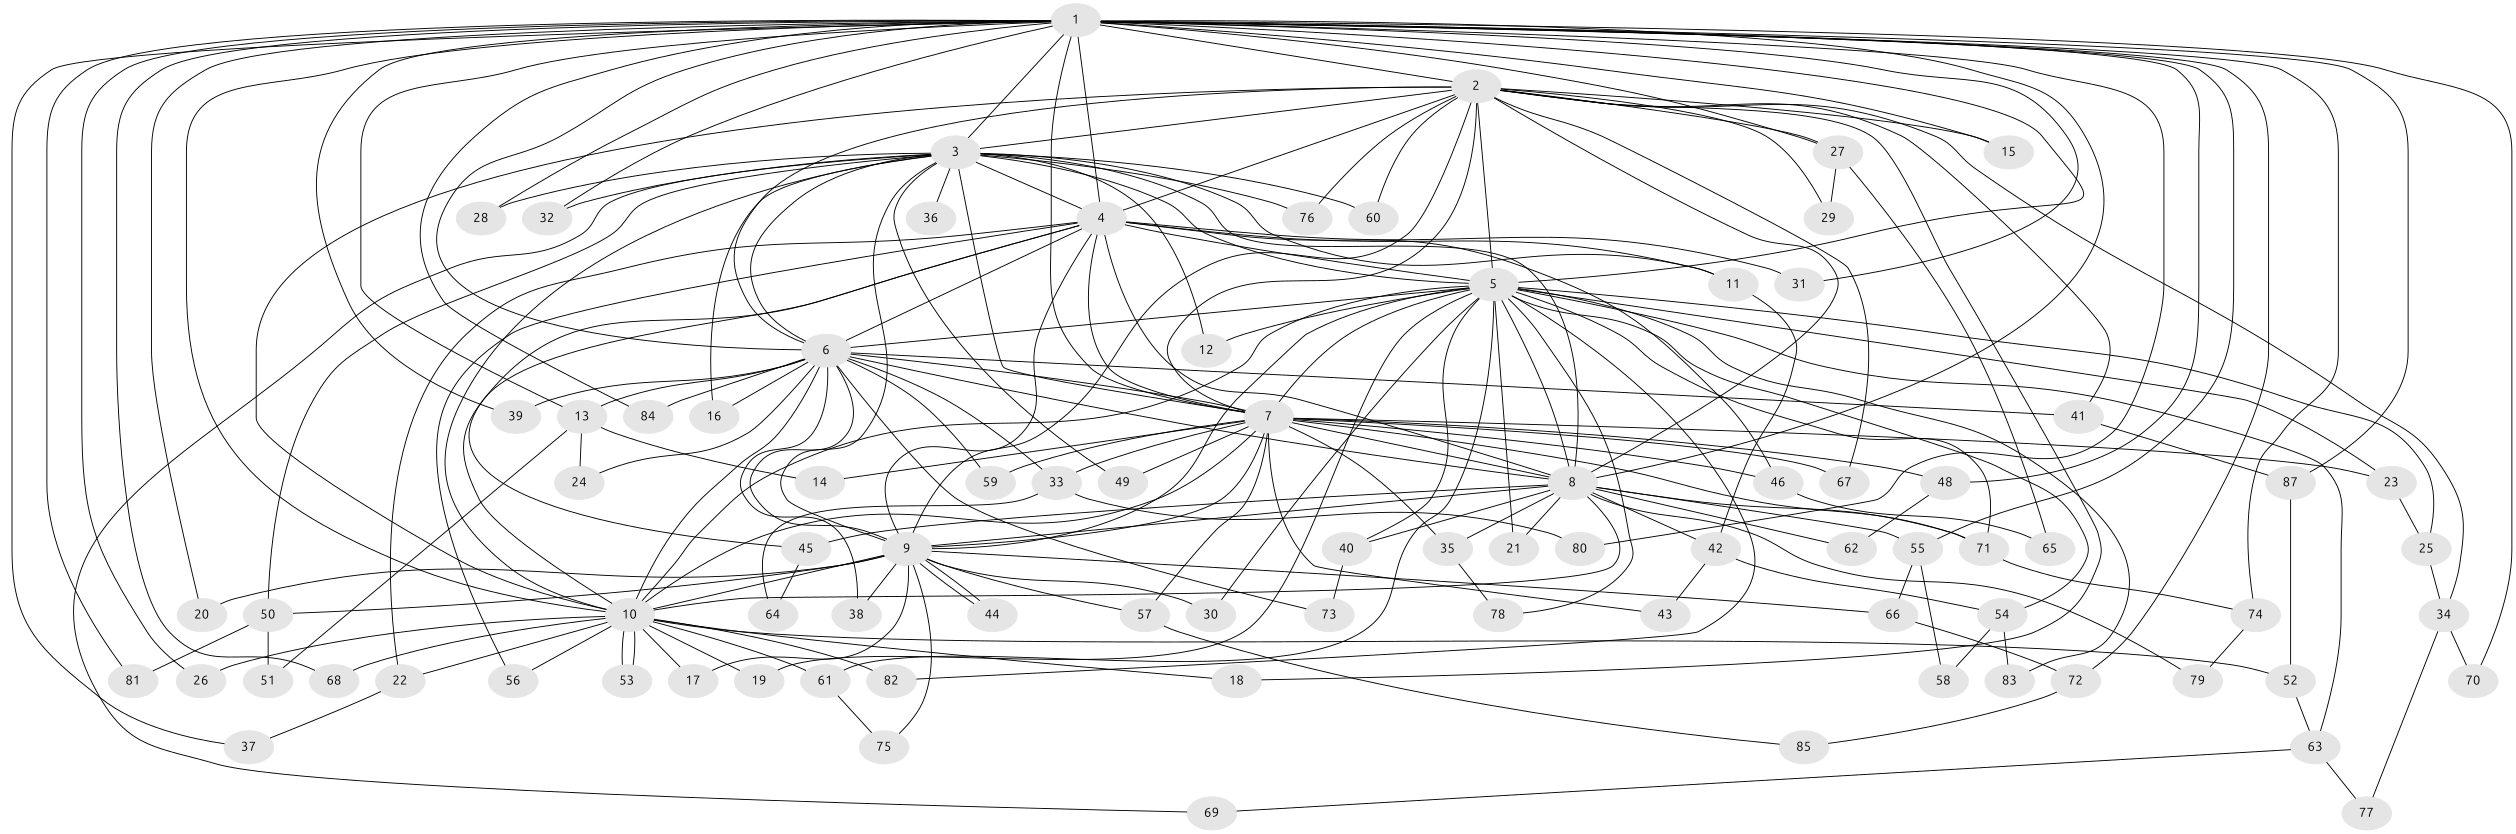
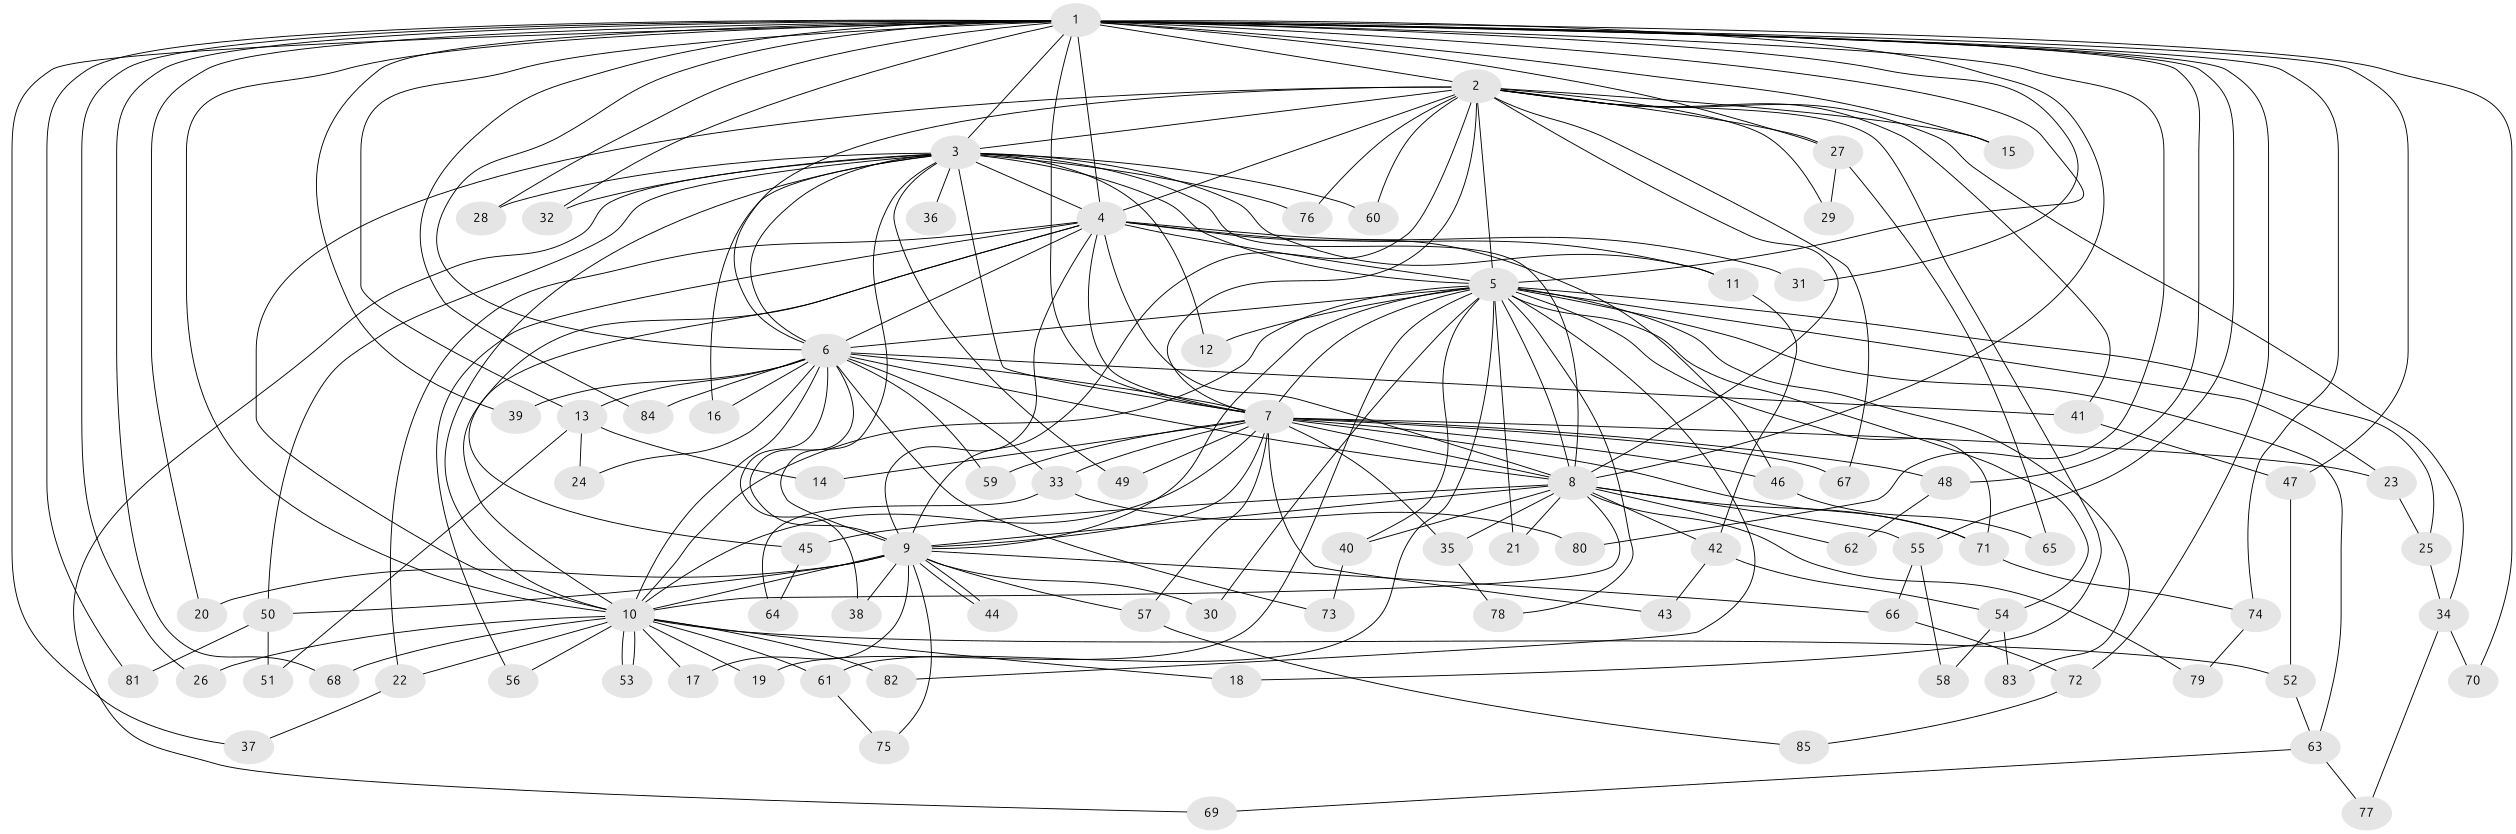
(2291, 483) -> (2291, 483)
